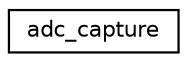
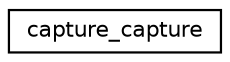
(94, 31) -> (115, 31)
